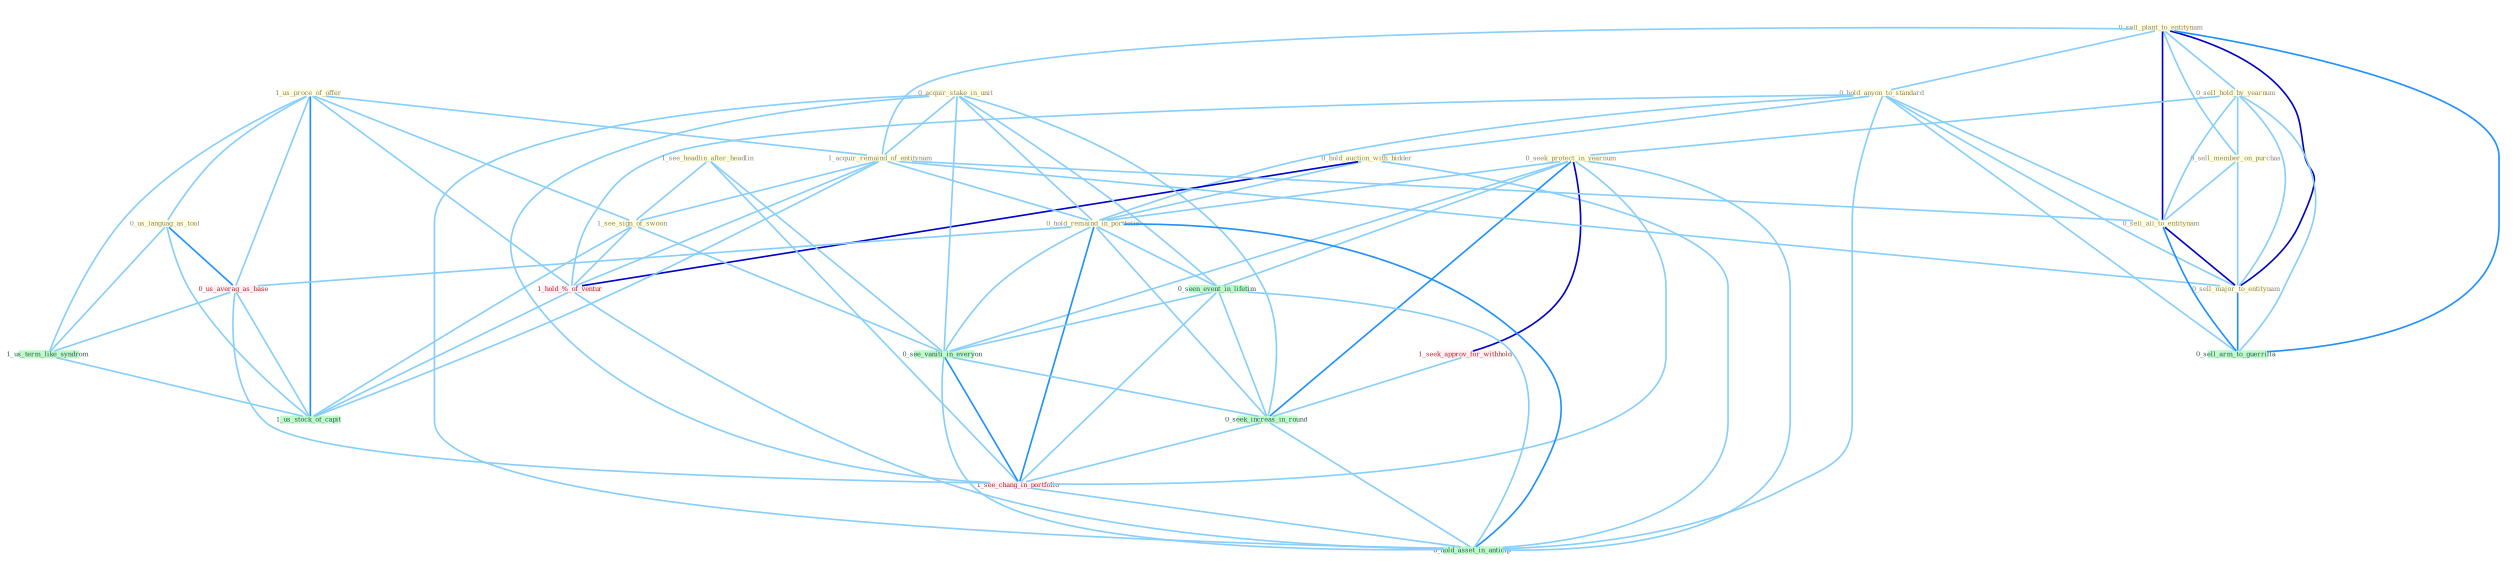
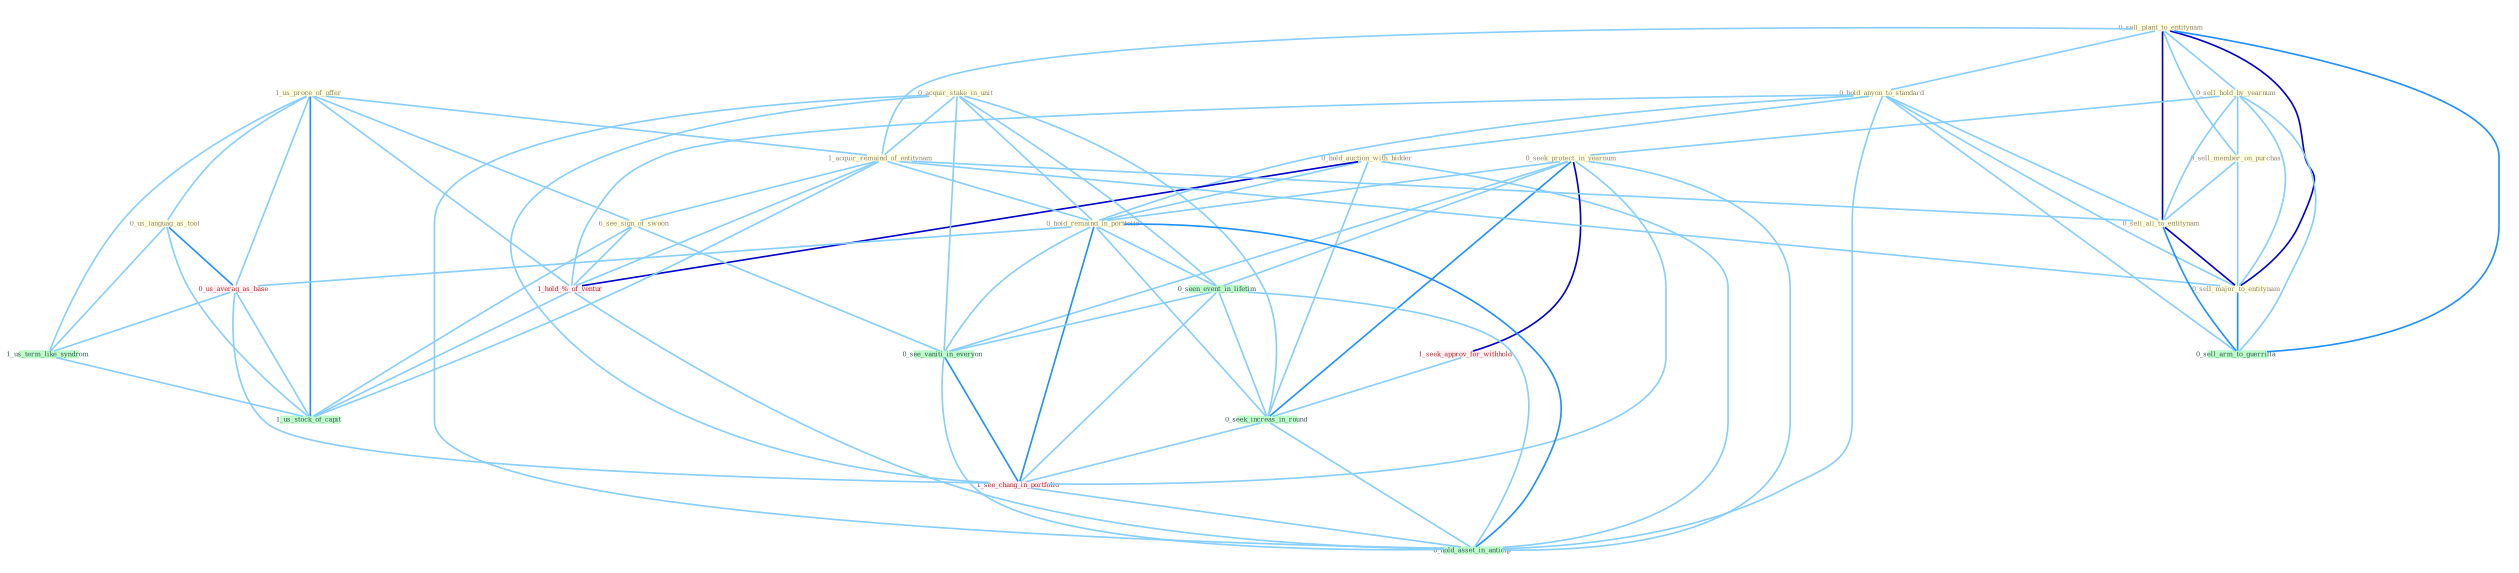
(709, 158) -> none
(634, 224) -> (634, 224)
(1098, 386) -> (1321, 282)
